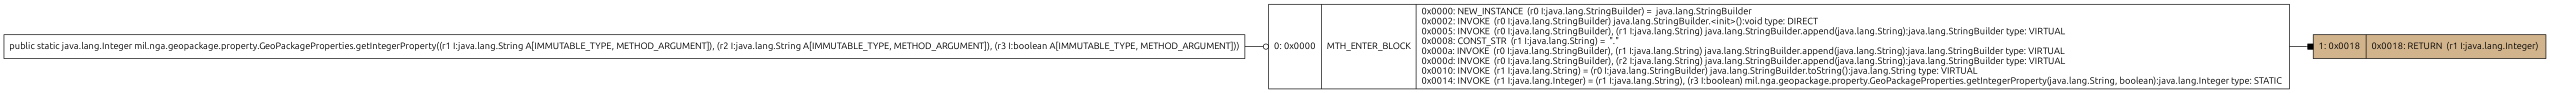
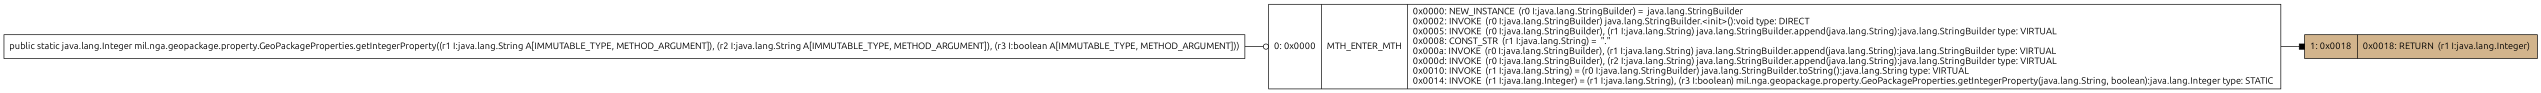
(1369, 46) -> (1365, 46)
